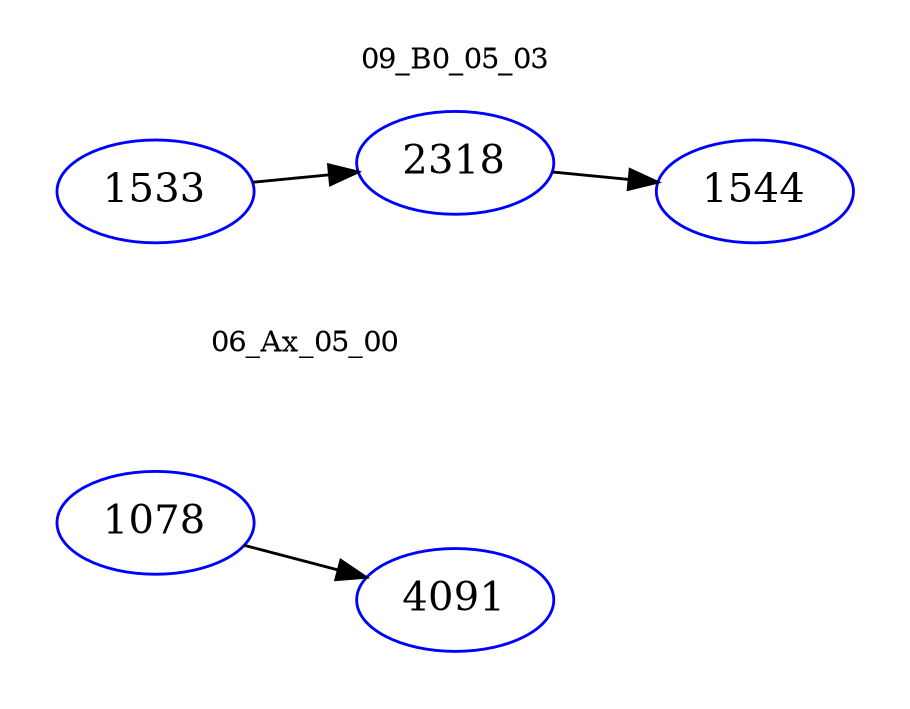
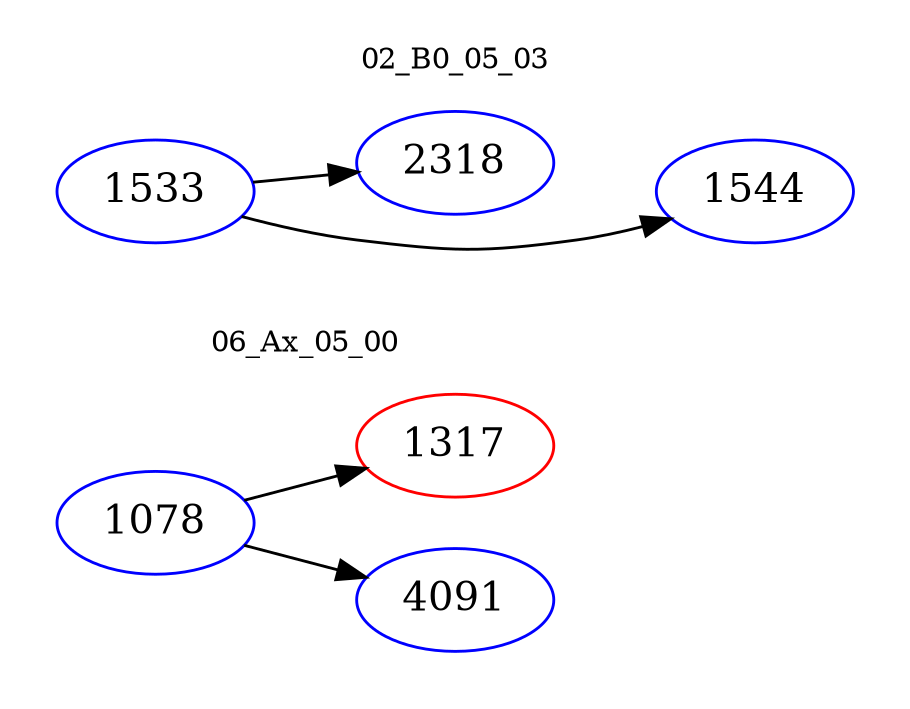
(455, 61) -> (455, 61)
(591, 176) -> (442, 248)
none -> (455, 446)
